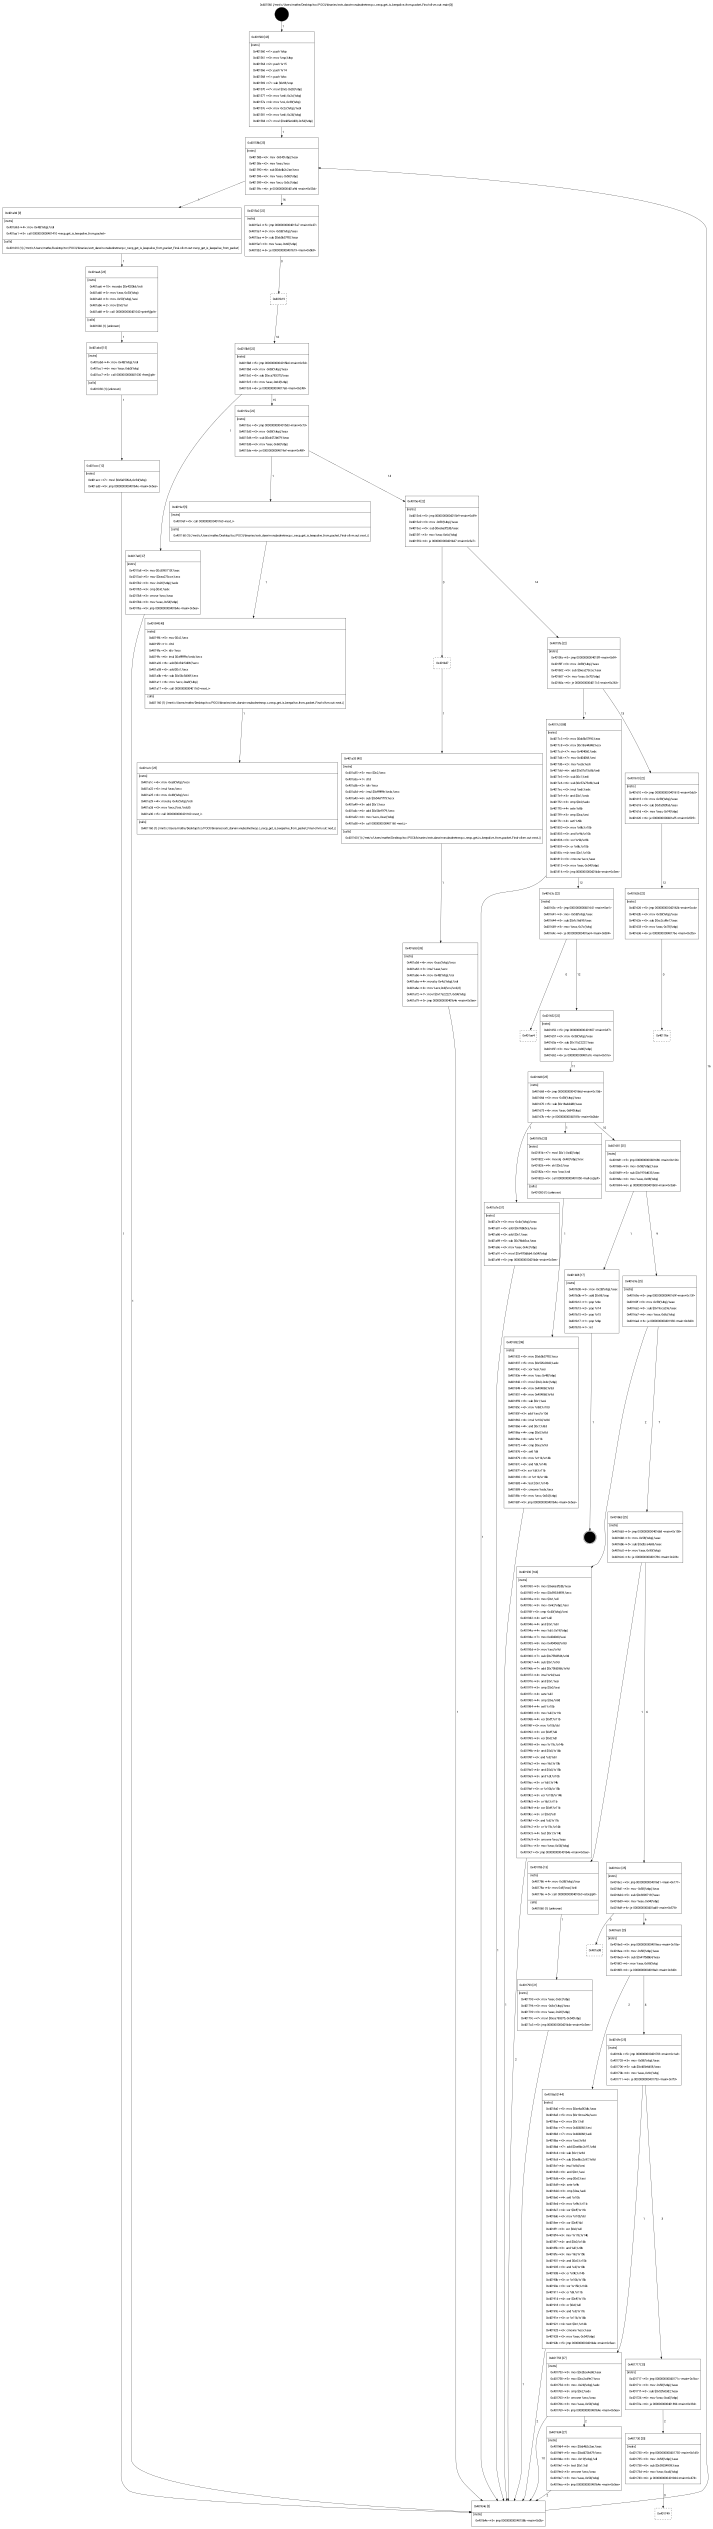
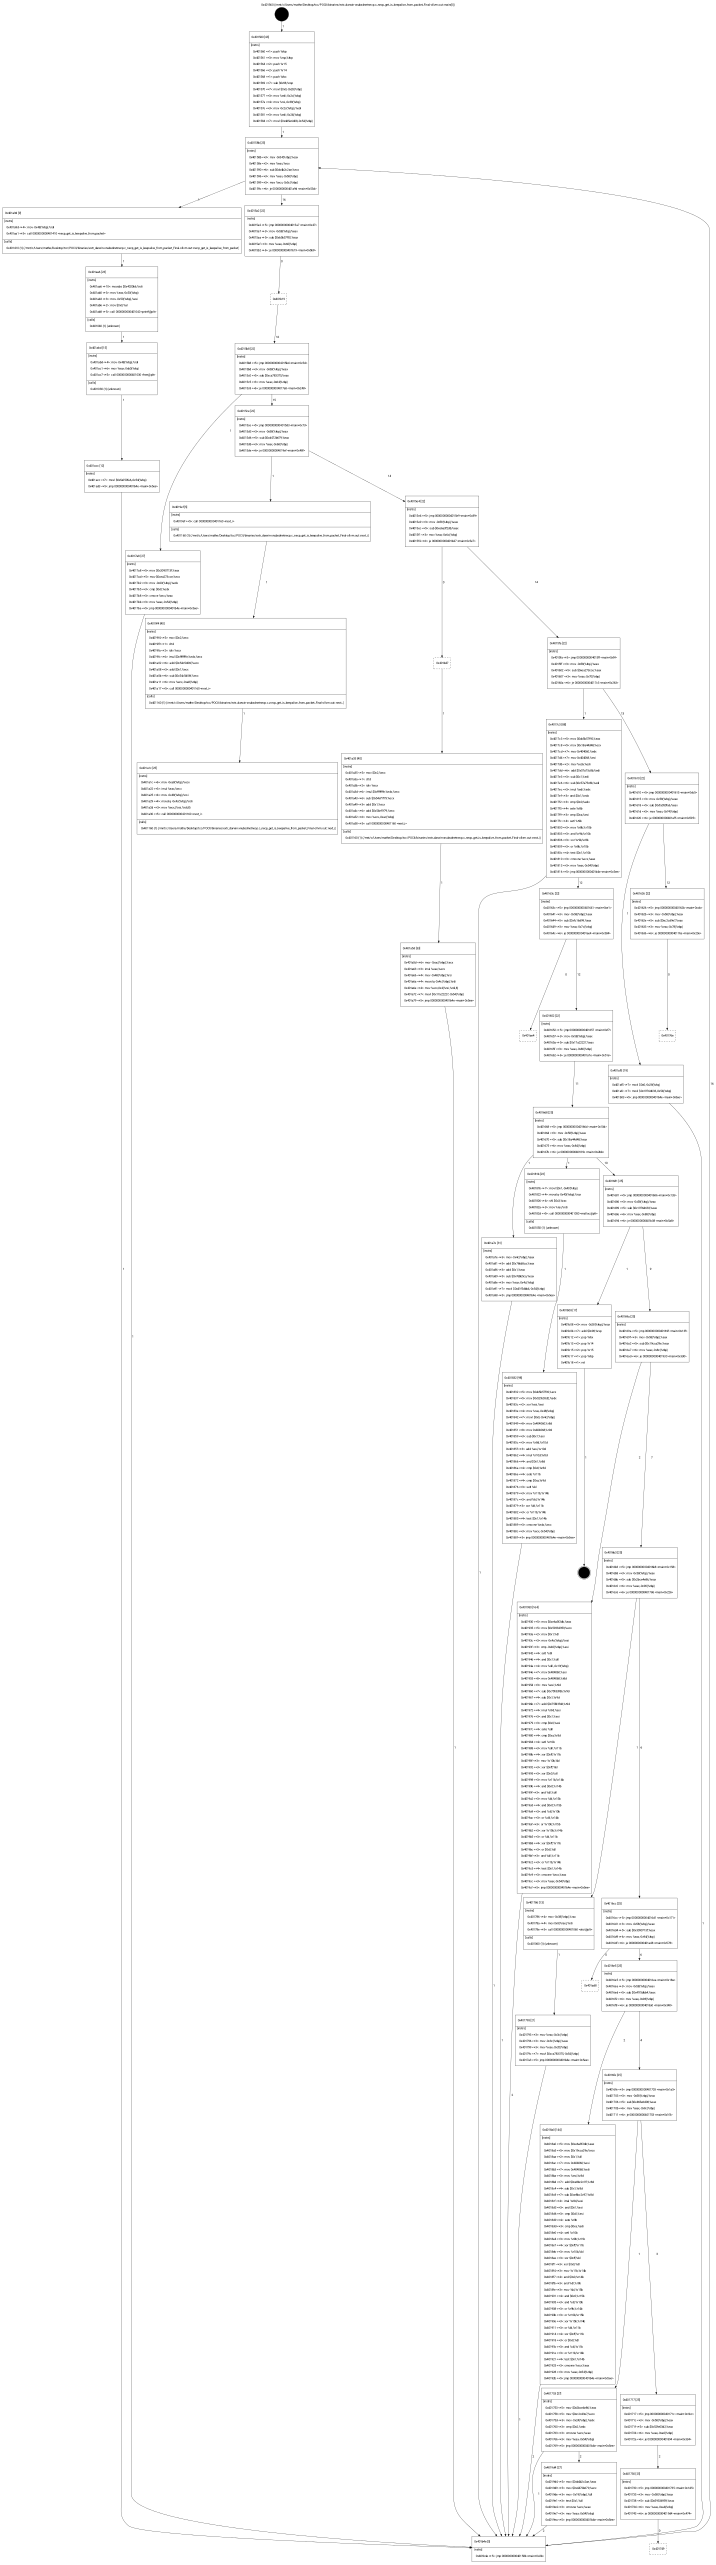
none -> (646, 1084)
(543, 2459) -> (538, 2494)
